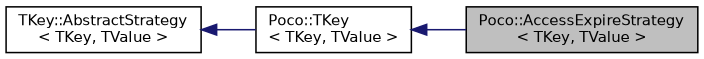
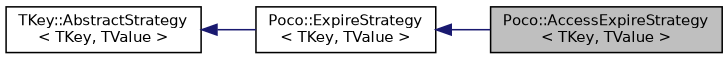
(334, 30) -> (346, 30)
